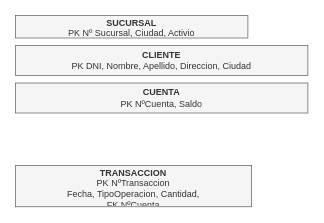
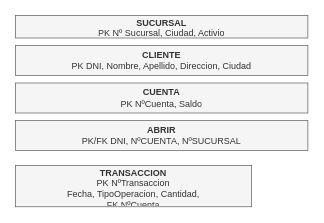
(132, 27) -> (162, 27)
none -> (162, 135)
